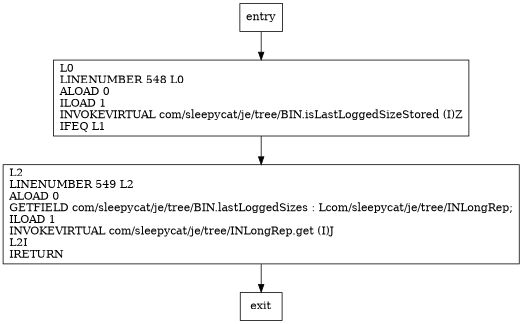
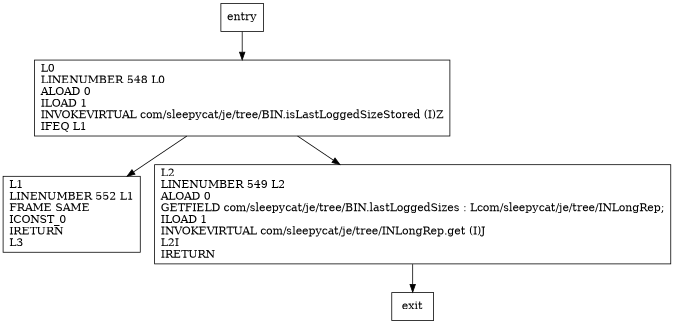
none -> (72, 214)
